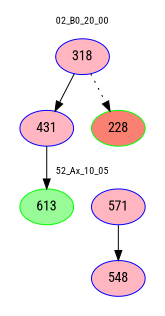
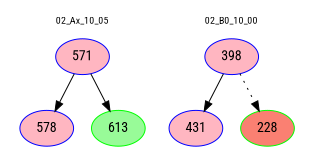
(83, 21) -> (232, 21)
(83, 57) -> (232, 57)
(47, 168) -> (98, 88)
(83, 172) -> (83, 21)
(118, 278) -> (47, 128)
